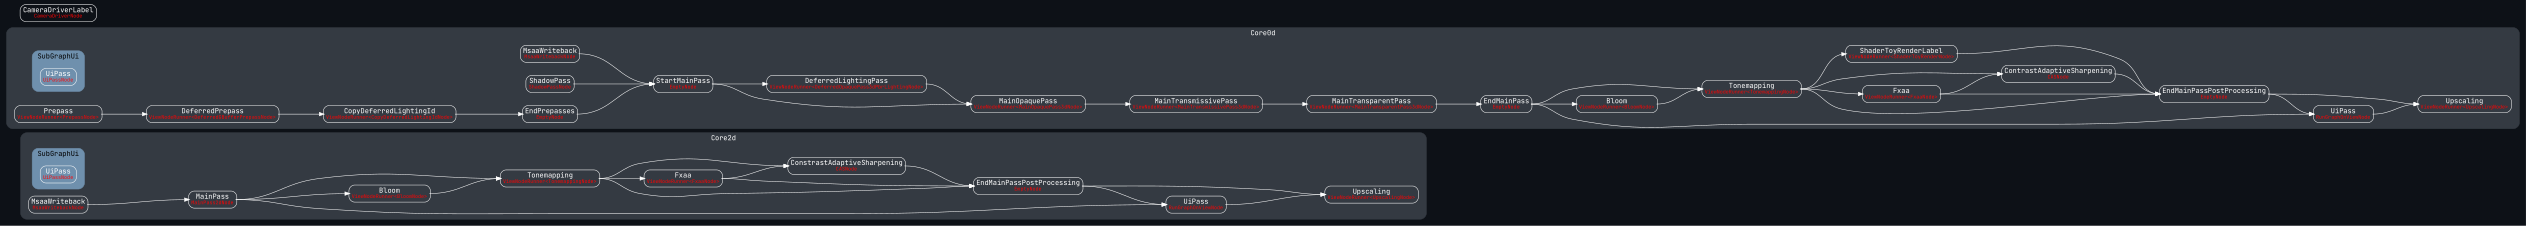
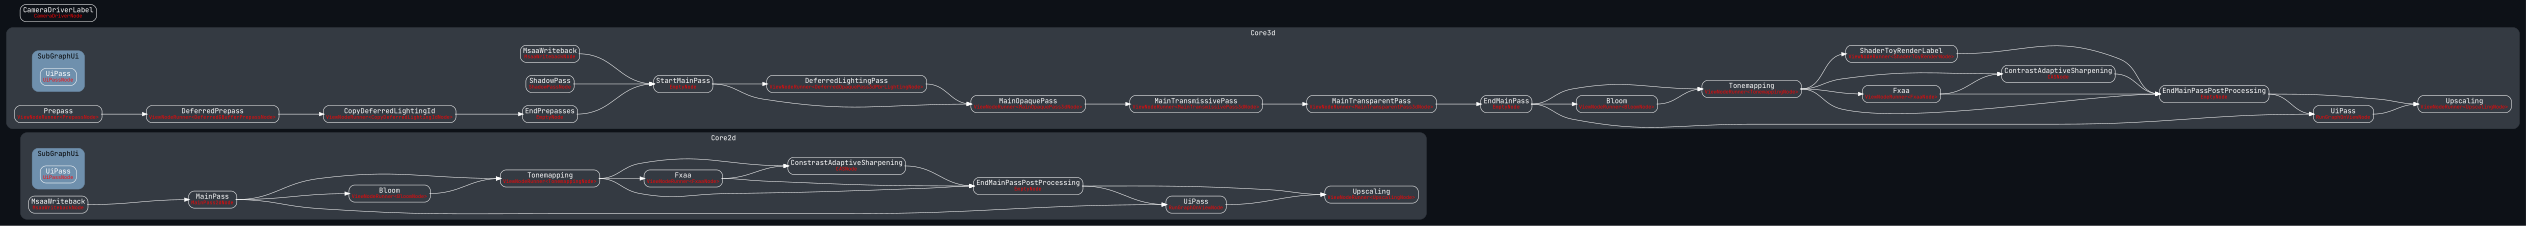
(1263, 33) -> (1263, 33)
